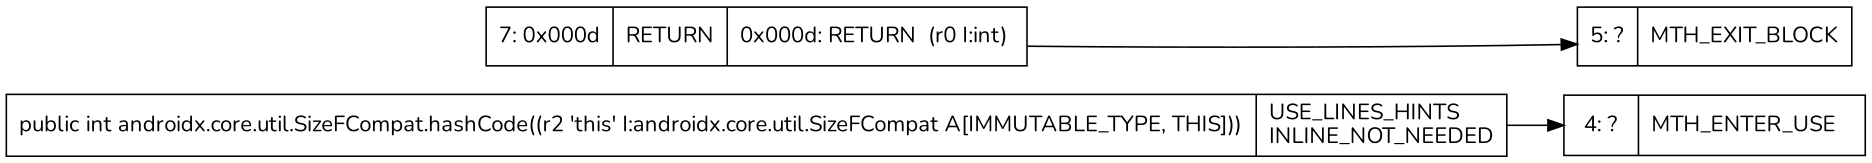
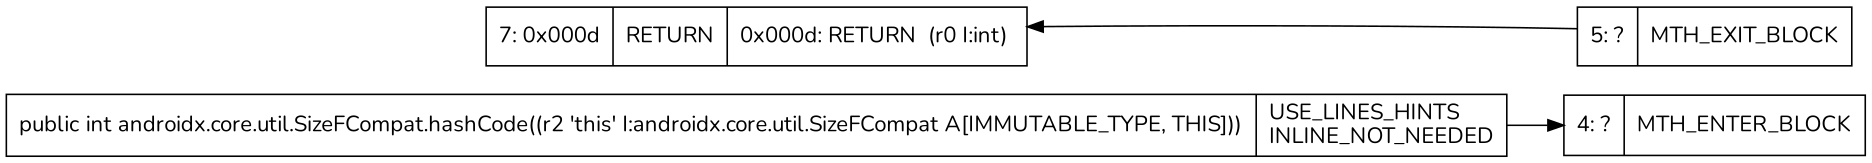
(1294, 47) -> (1310, 26)
(1744, 125) -> (1745, 125)
